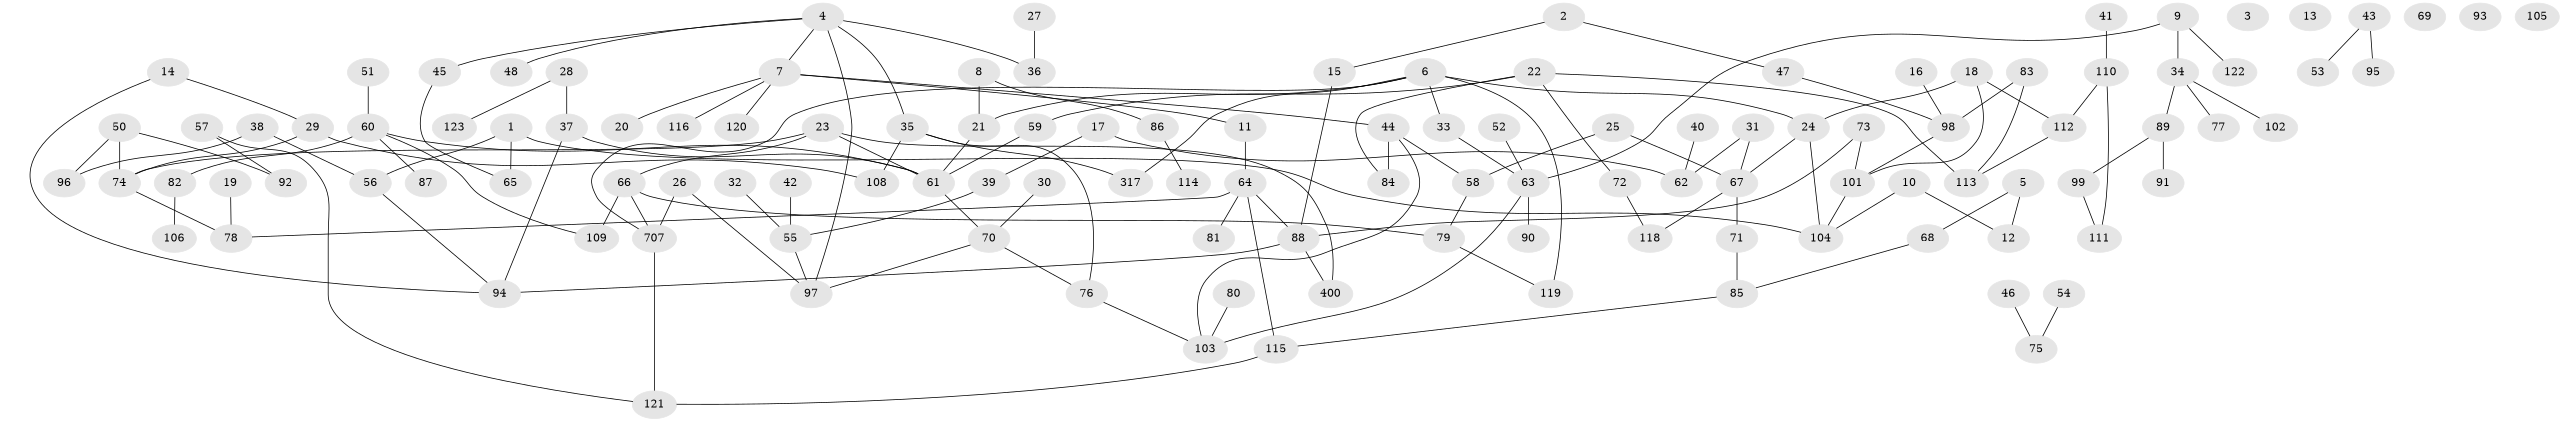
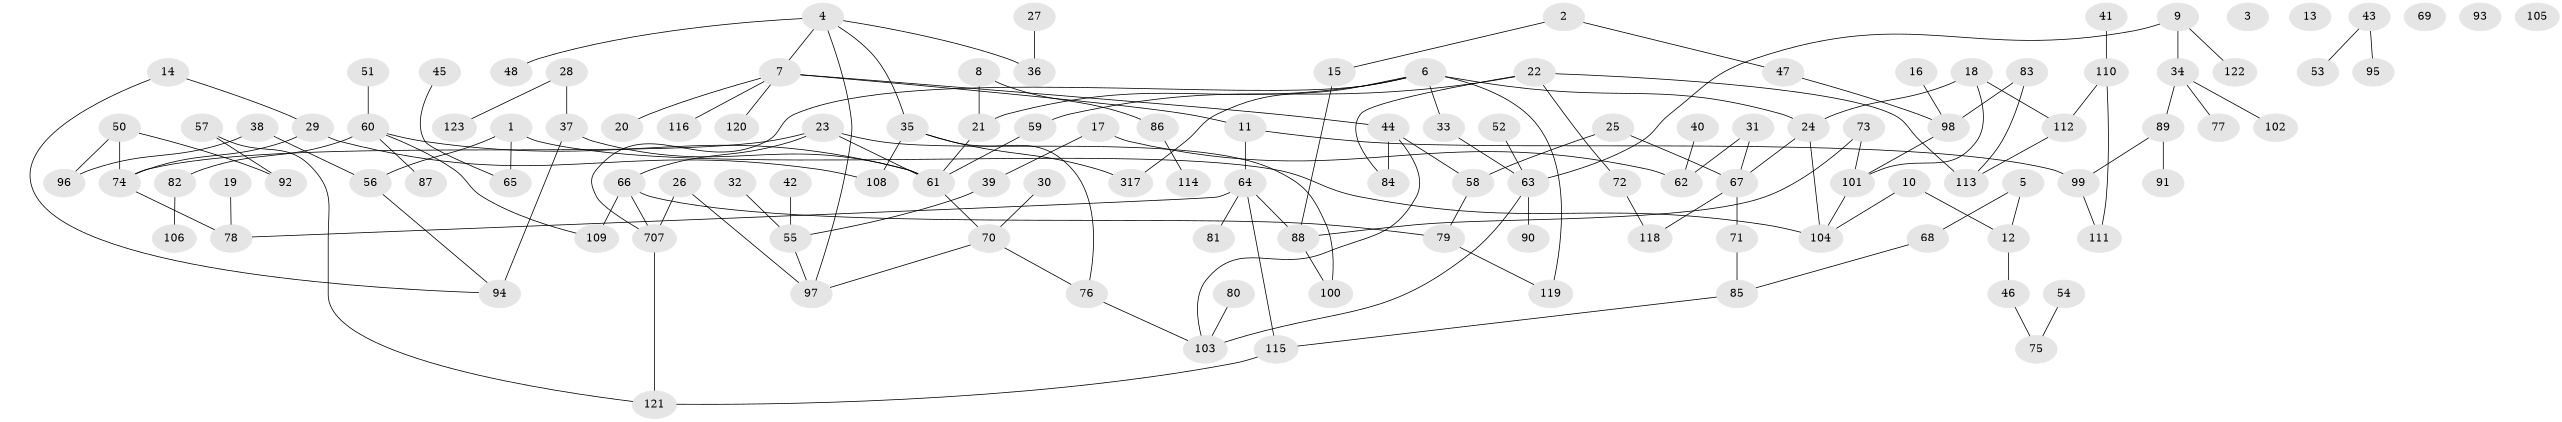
(595, 40) -> none
none -> (1685, 146)
none -> (2009, 266)
(901, 274) -> none
(1331, 294) -> (1331, 294)
